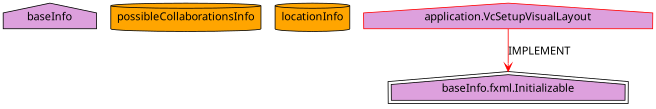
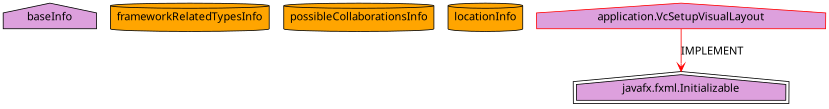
none -> (190, 17)
(508, 89) -> (681, 89)
